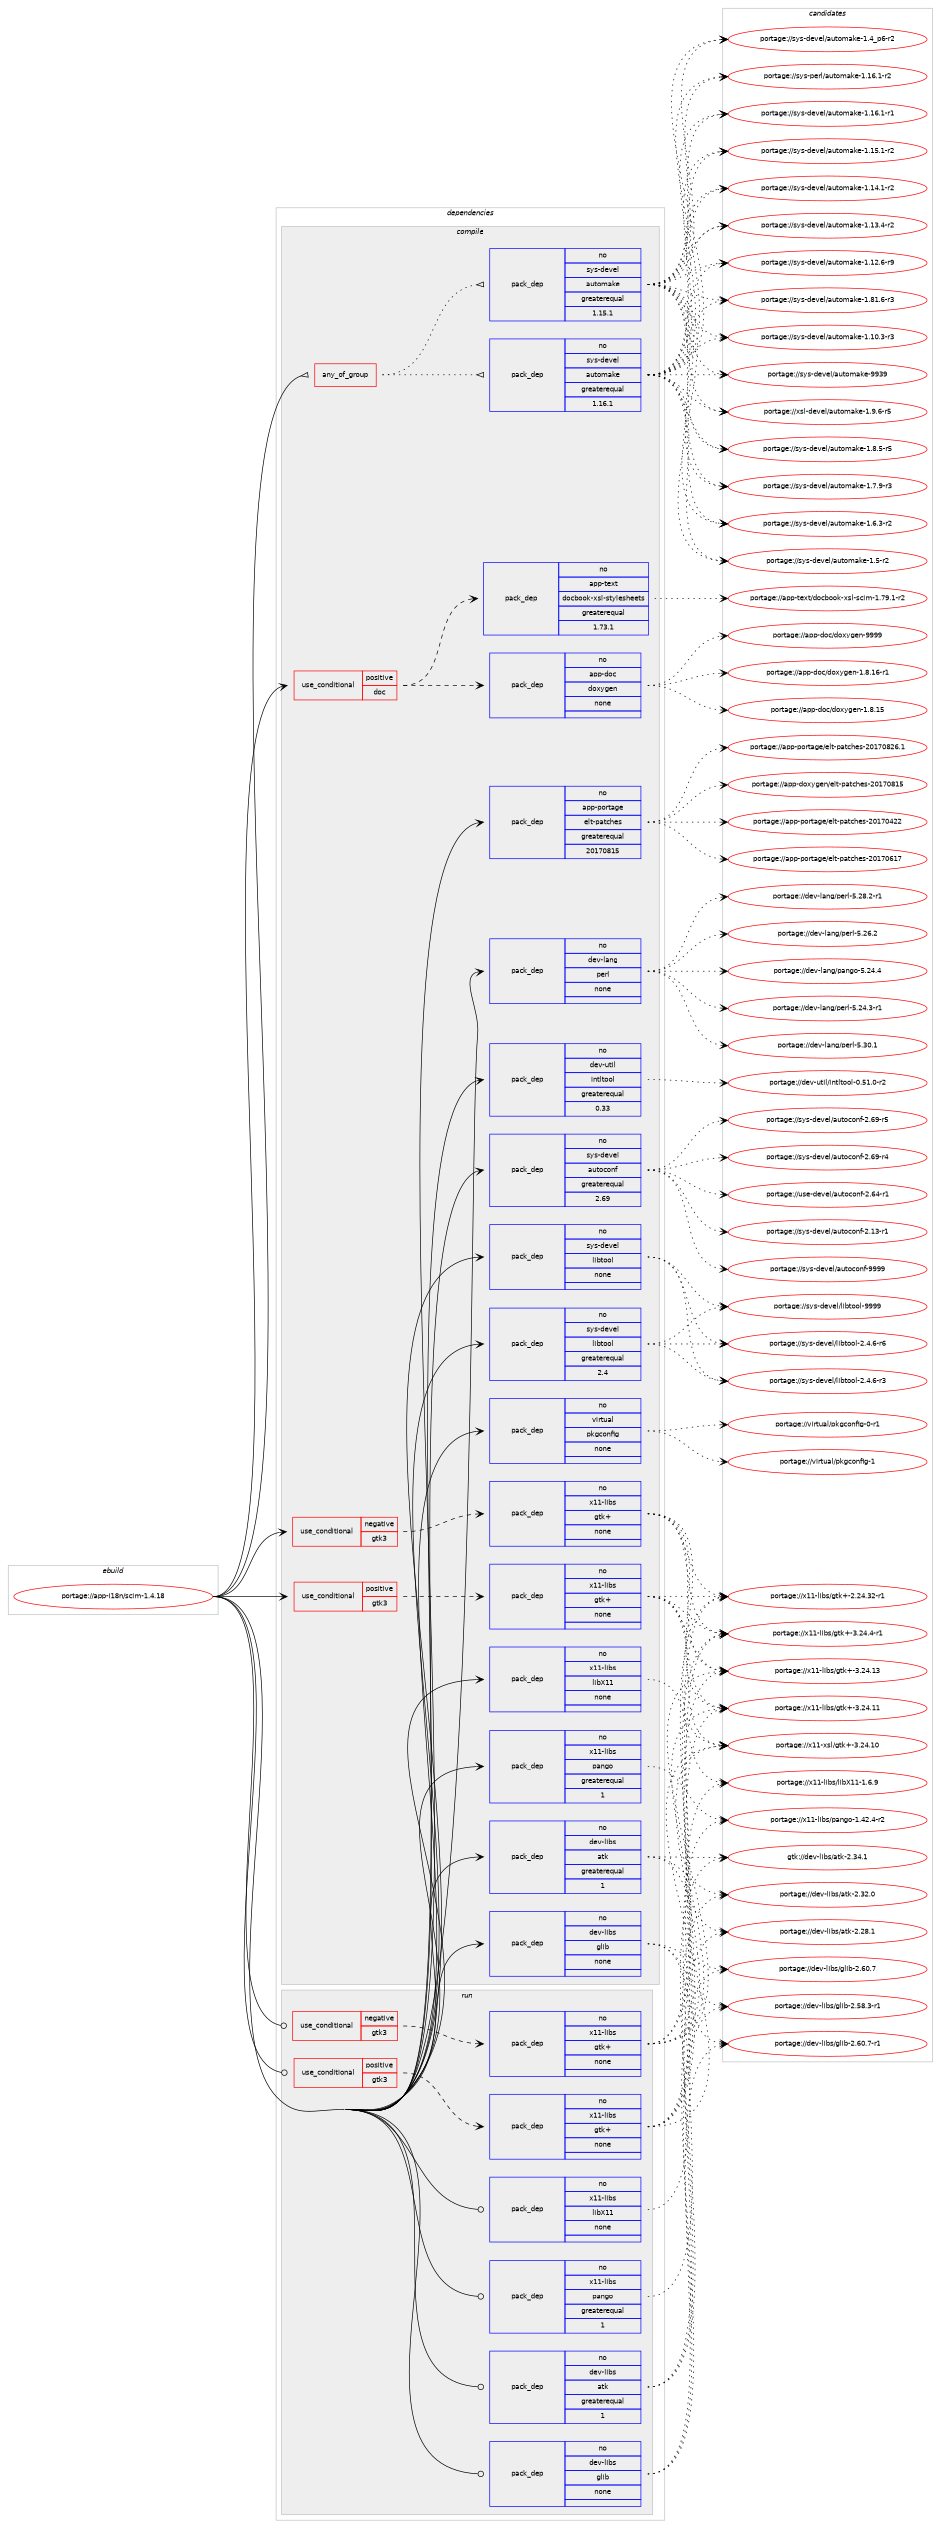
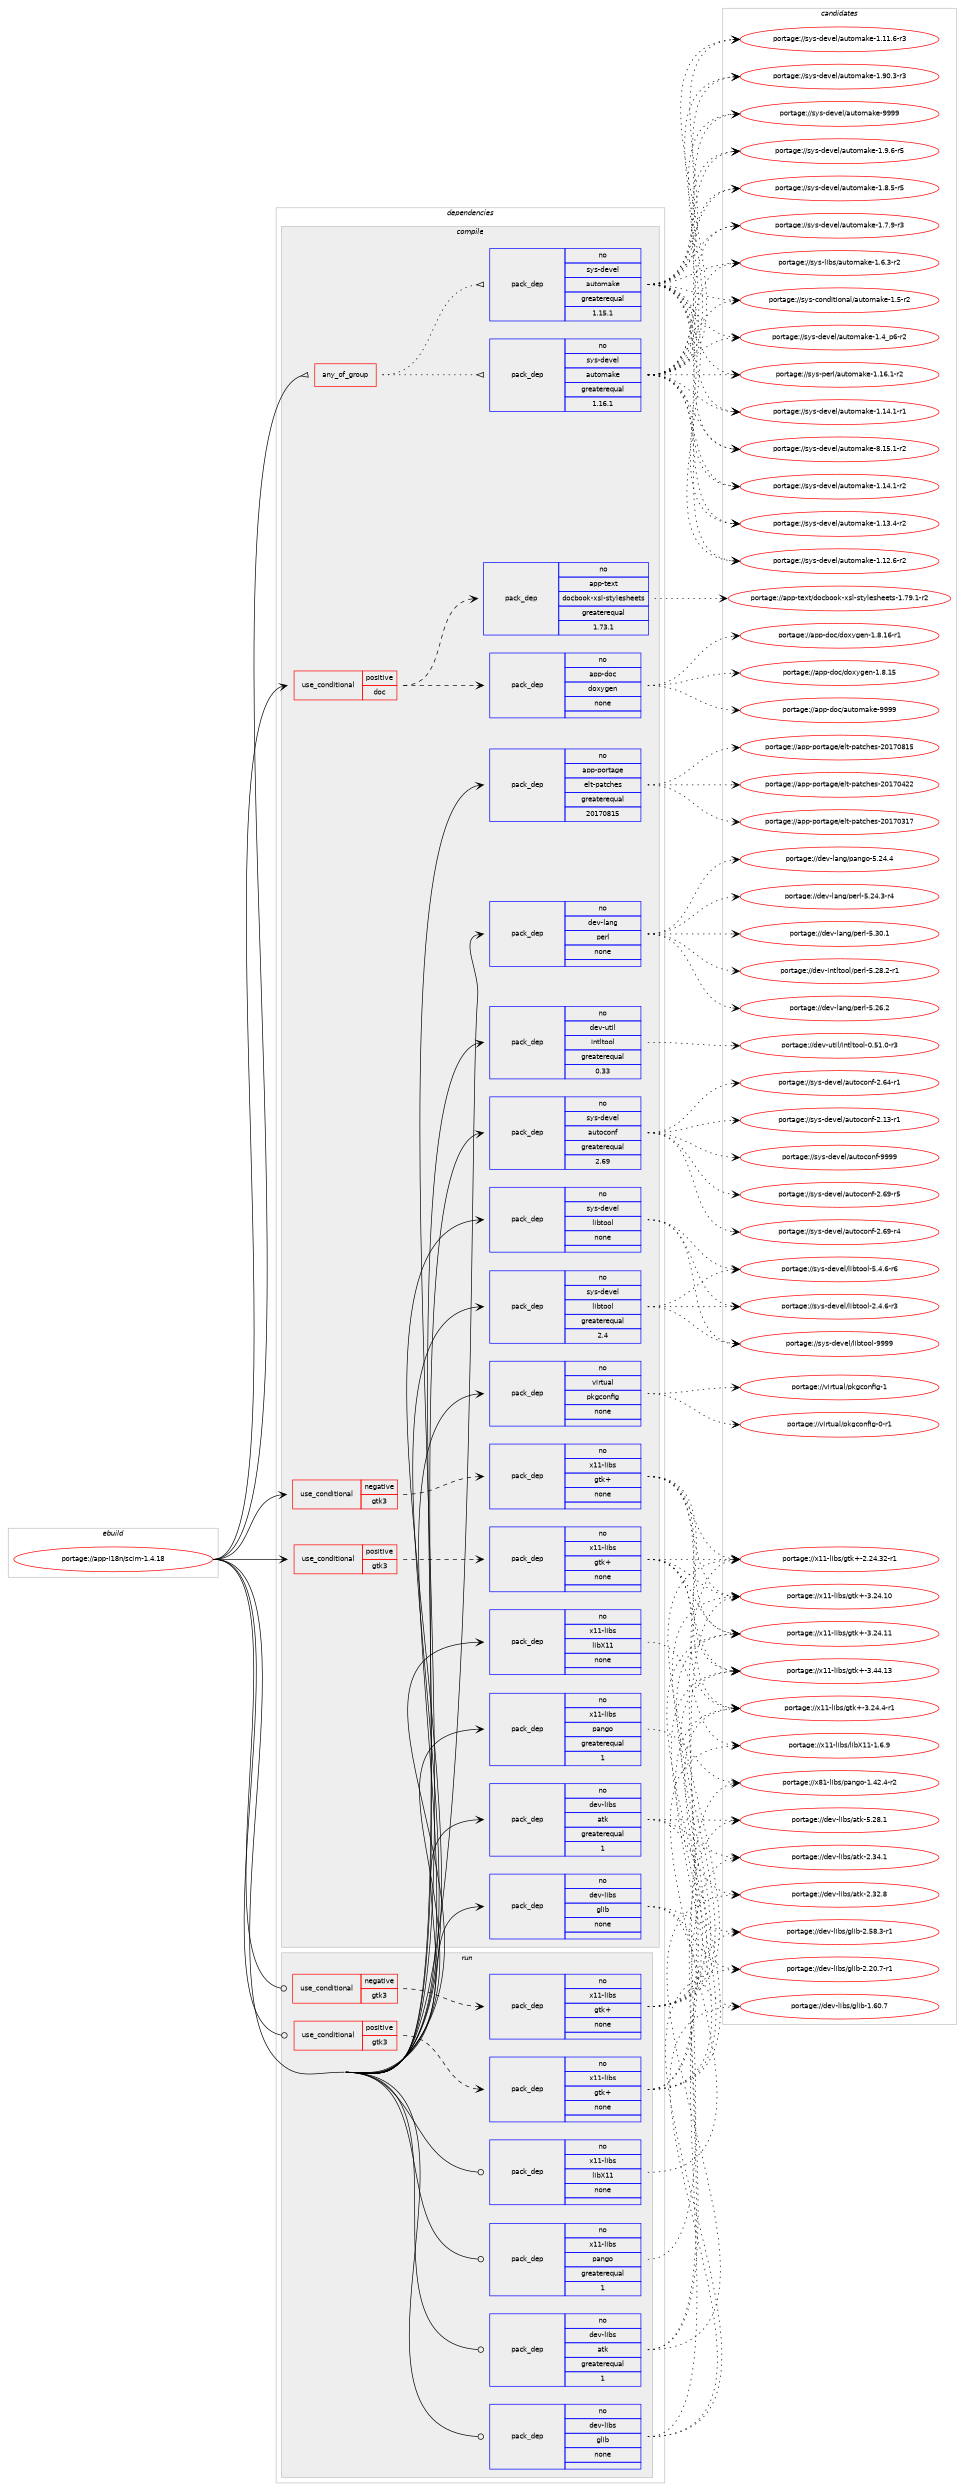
(828, 114) -> (840, 412)
(828, 151) -> (840, 449)
(828, 263) -> (840, 561)
(828, 300) -> (840, 39)
(828, 338) -> (840, 77)
(828, 375) -> (840, 114)
(828, 412) -> (840, 151)
(828, 524) -> (840, 263)
(828, 561) -> (840, 300)
(828, 598) -> (840, 598)
(828, 636) -> (840, 710)
(828, 748) -> none
(828, 785) -> (840, 748)
(828, 859) -> (840, 822)
(828, 897) -> (840, 971)
(828, 1008) -> (840, 897)
(828, 1083) -> (840, 1046)
(828, 1195) -> (840, 1083)
(828, 1344) -> (840, 1269)
(828, 1671) -> (840, 1671)
(828, 1746) -> (840, 1597)
(828, 1820) -> (840, 1783)
(828, 1858) -> (840, 1858)
(828, 1895) -> (840, 1895)
(828, 1932) -> (840, 1820)
(828, 1969) -> (840, 2007)
(828, 2044) -> (840, 1969)
